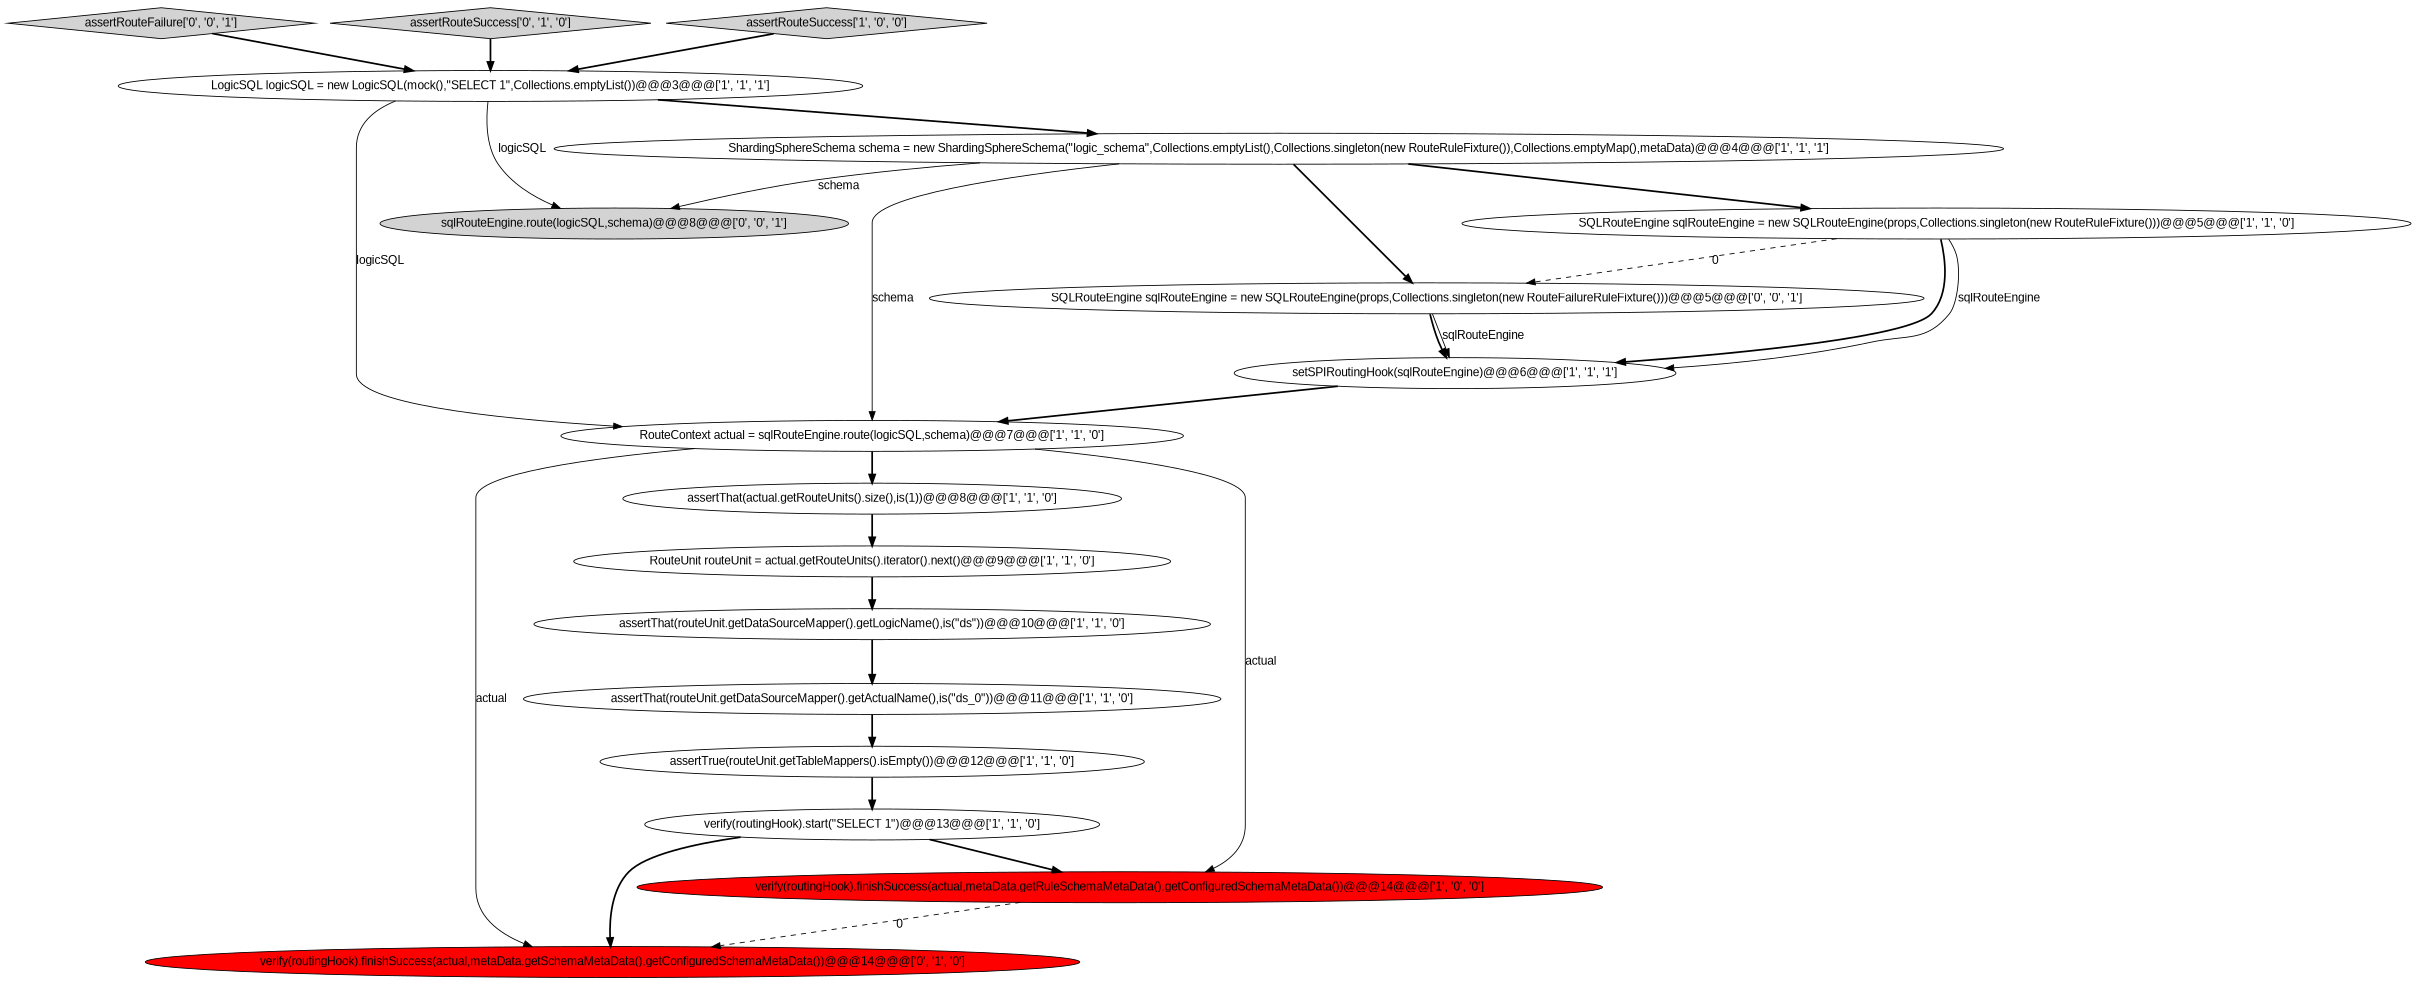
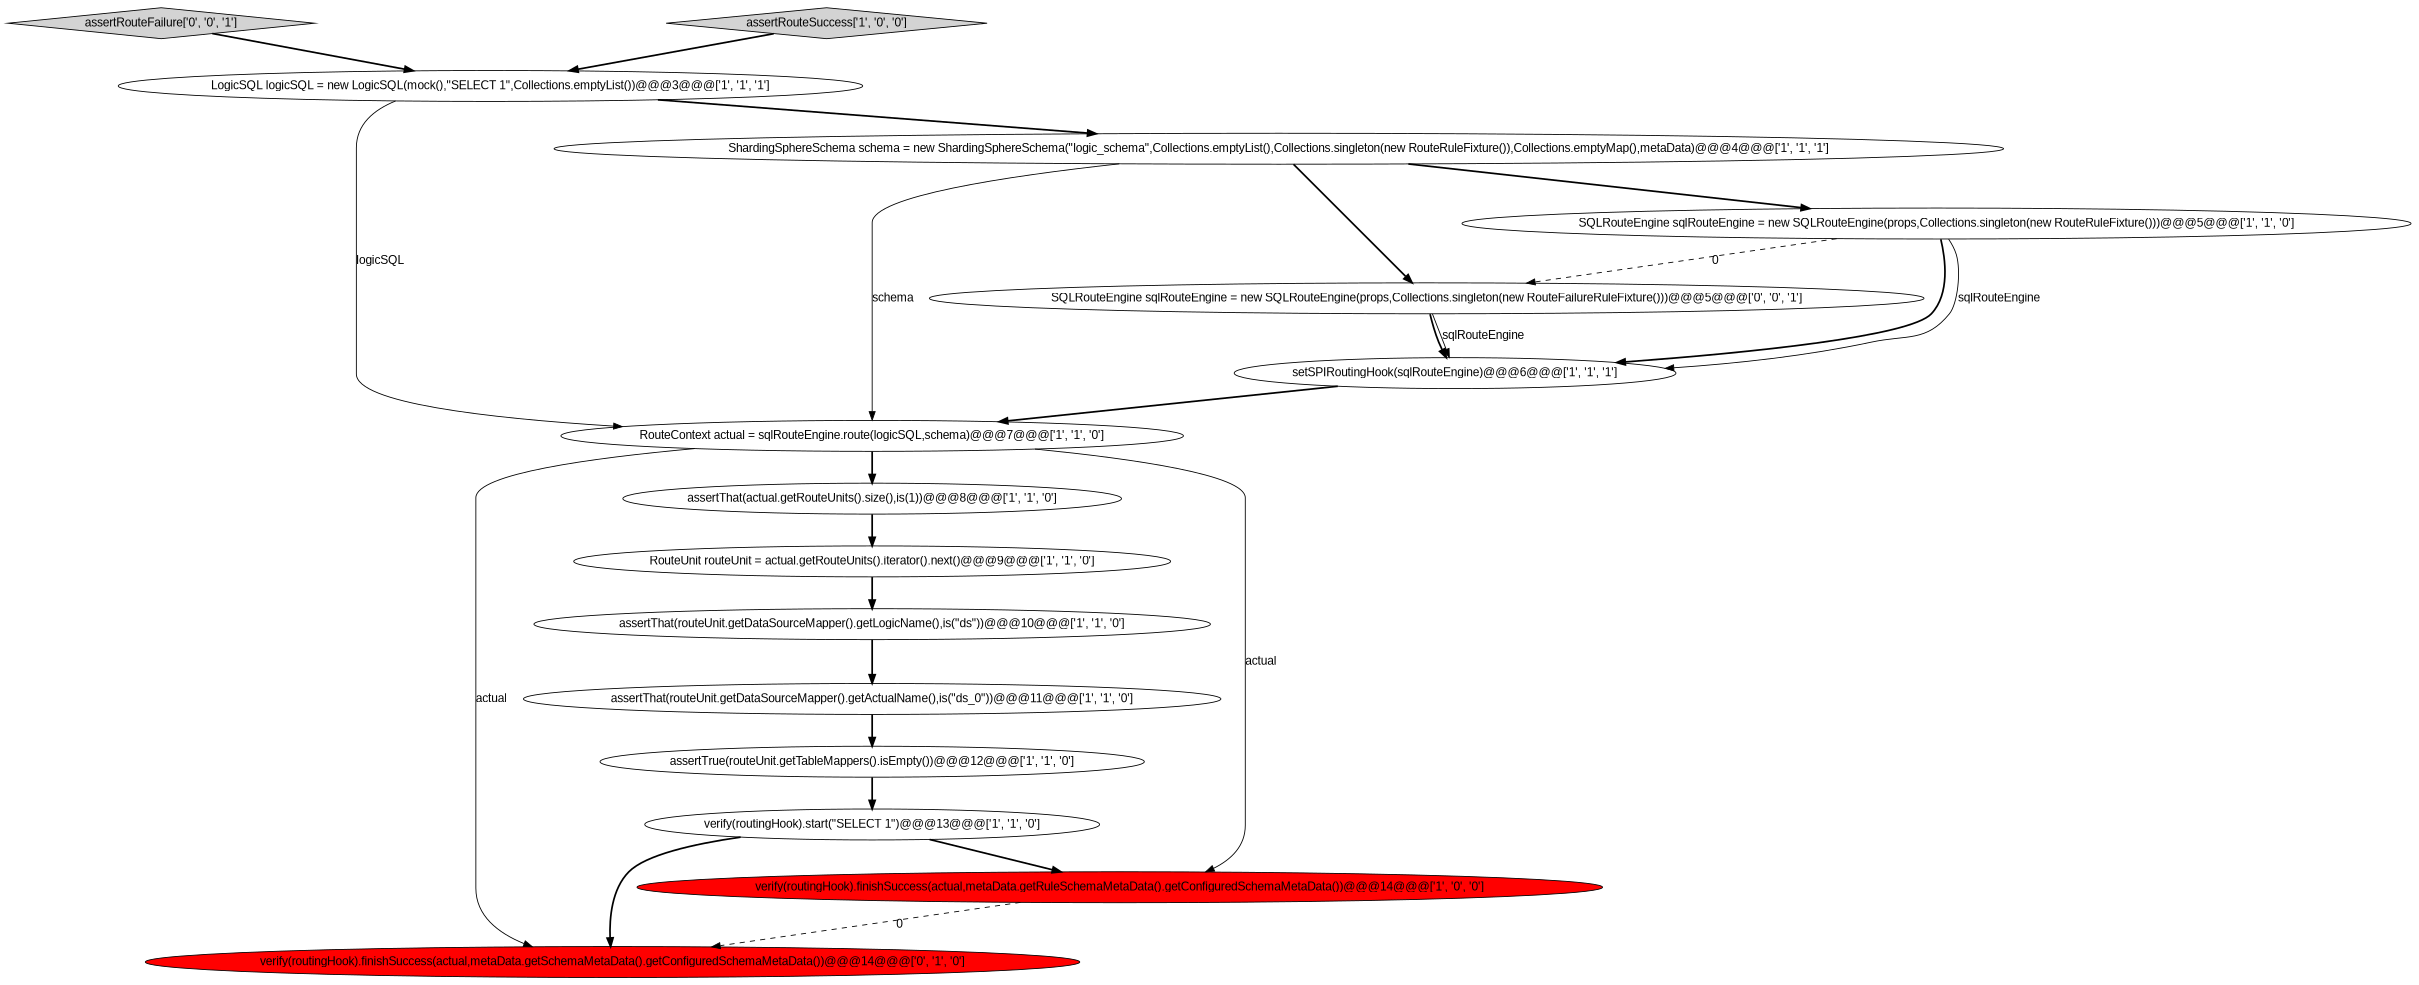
(490, 23) -> none
(614, 224) -> none
